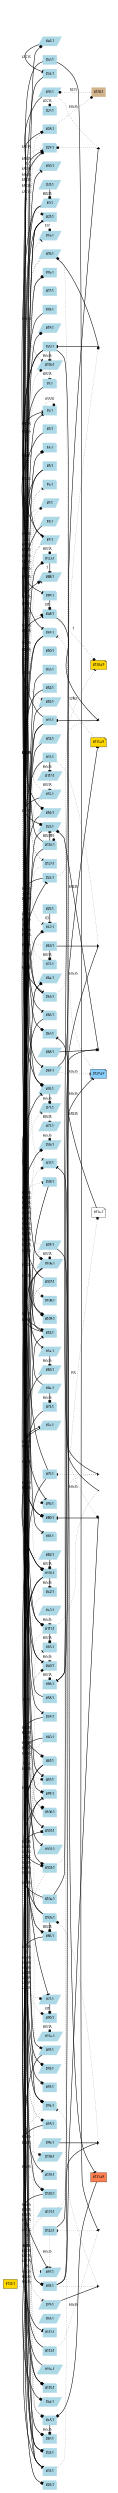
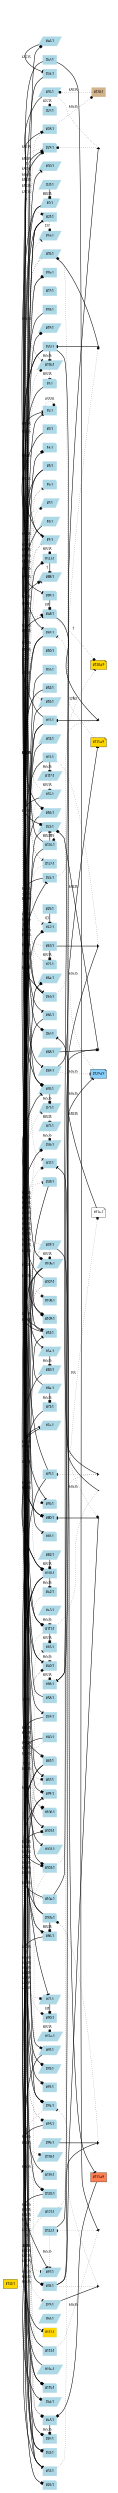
(73, 90) -> (73, 90)
(50, 2333) -> (50, 2333)
